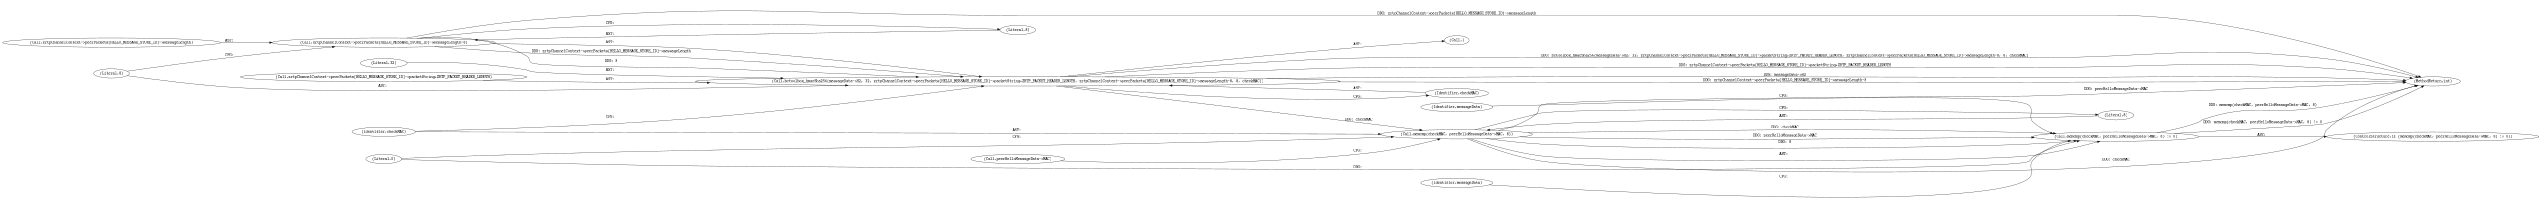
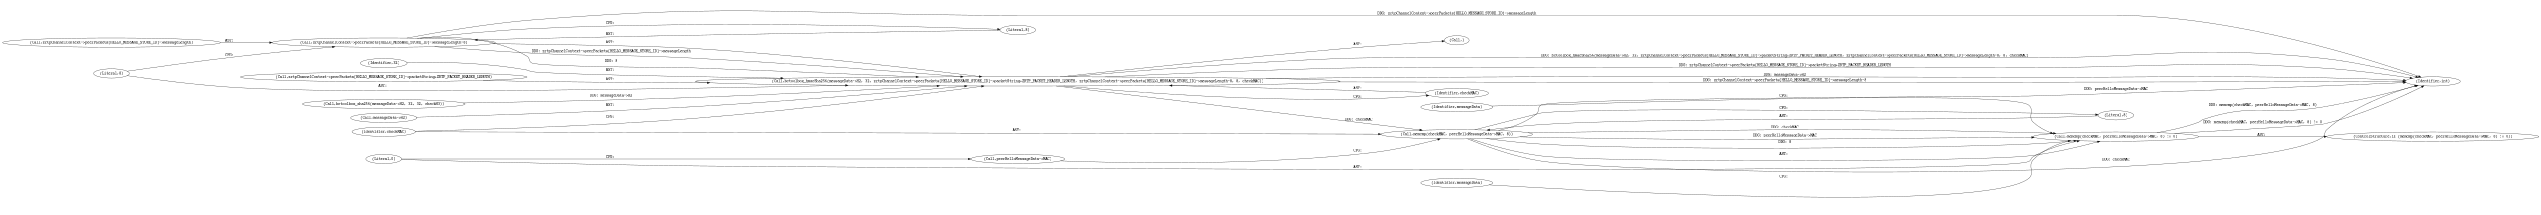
(384, 63) -> (384, 63)
(2433, 81) -> (2433, 81)
none -> (384, 104)
none -> (384, 118)
(896, 147) -> (685, 159)
(1359, 167) -> (1359, 167)
